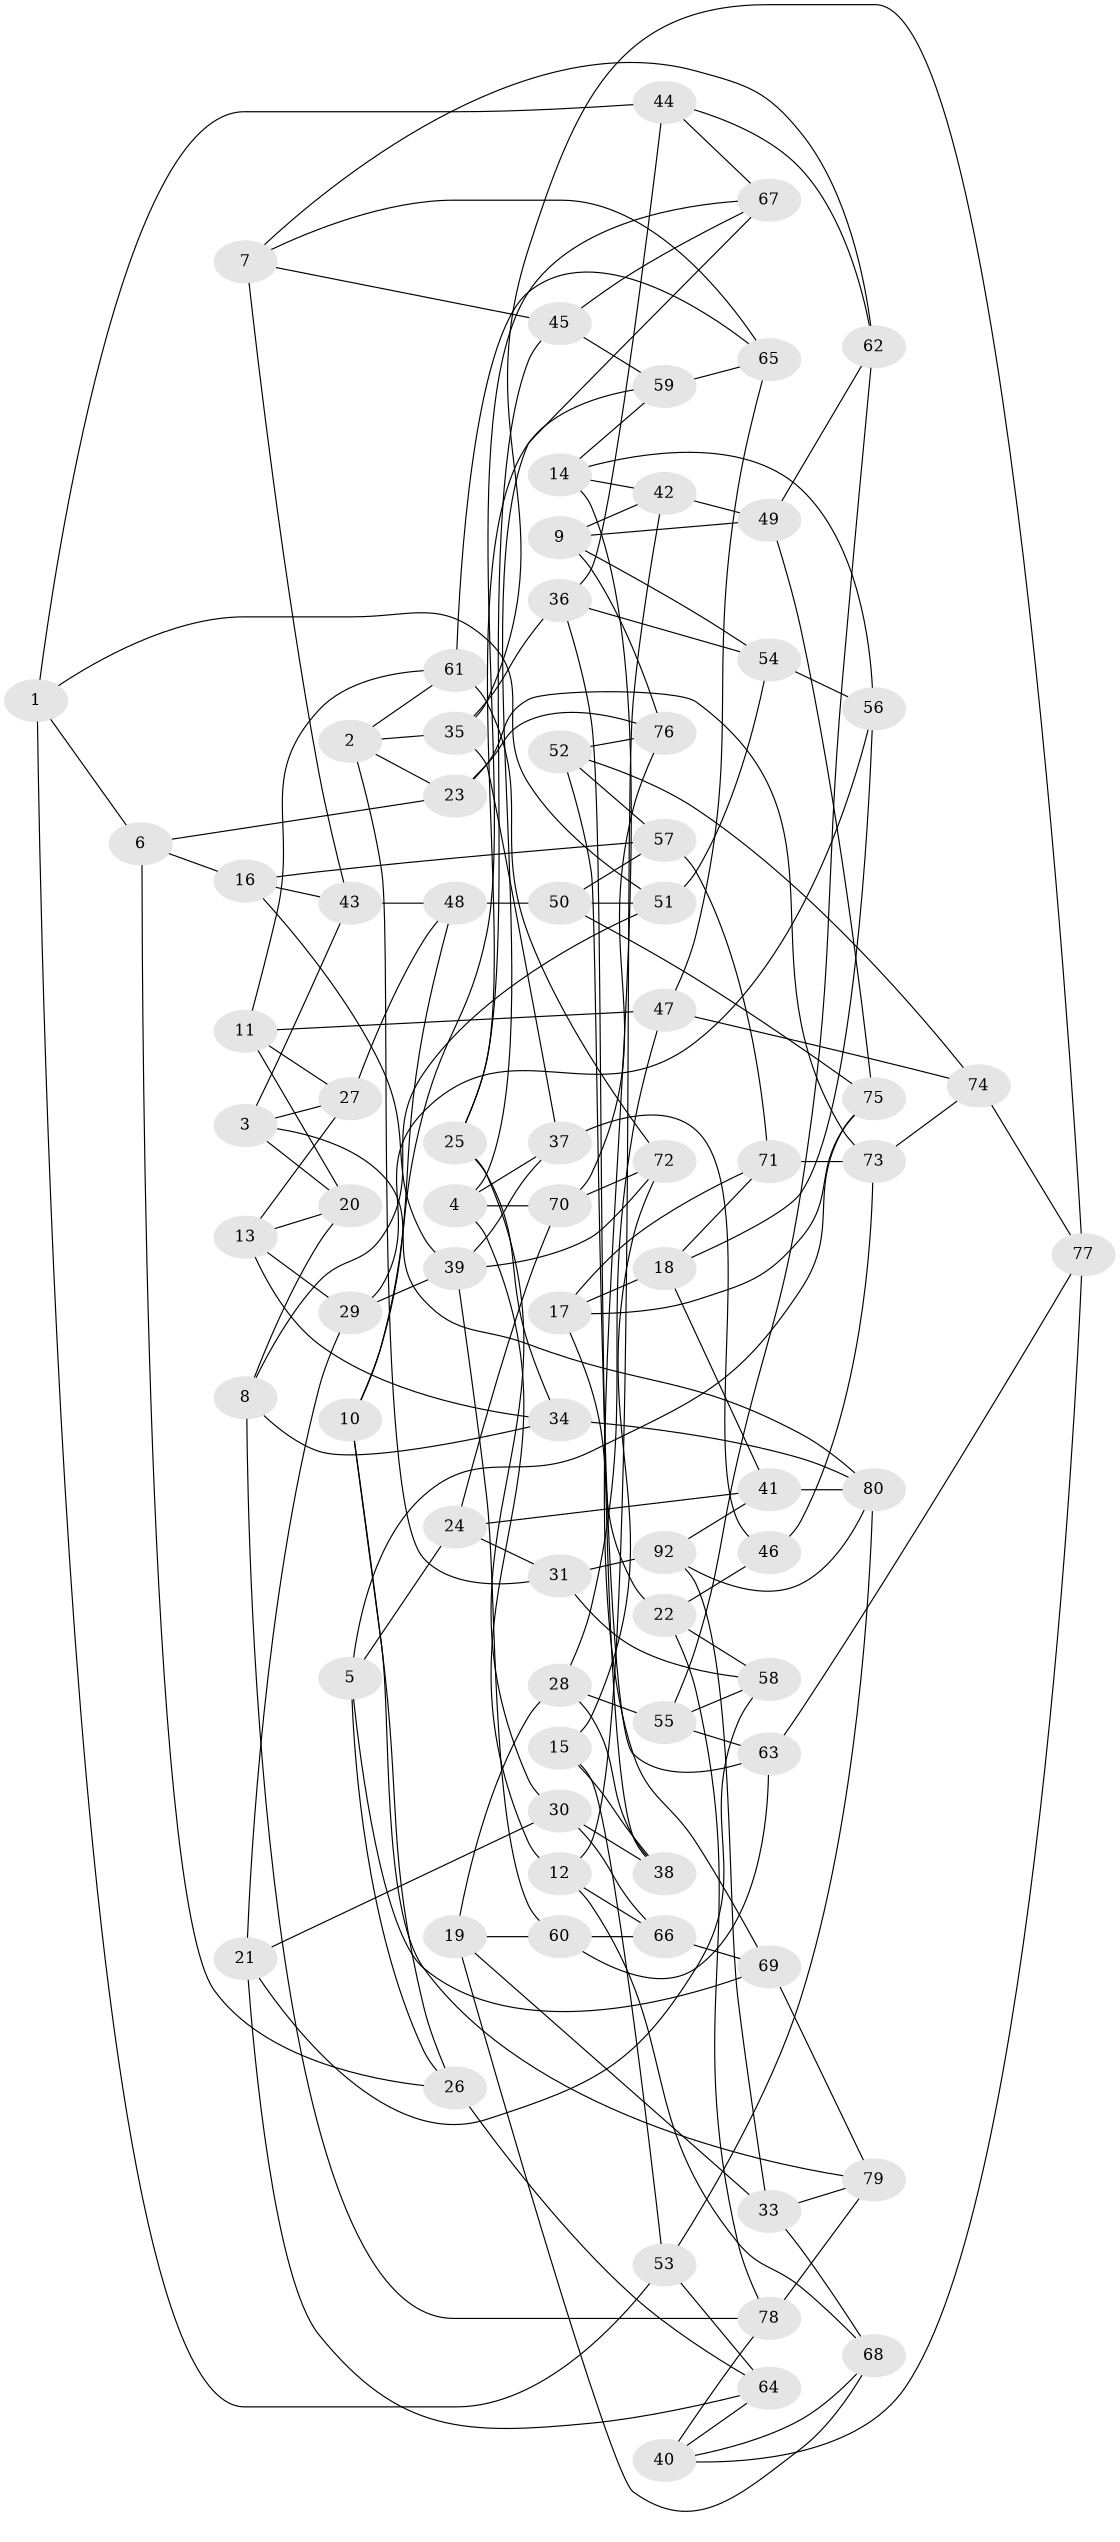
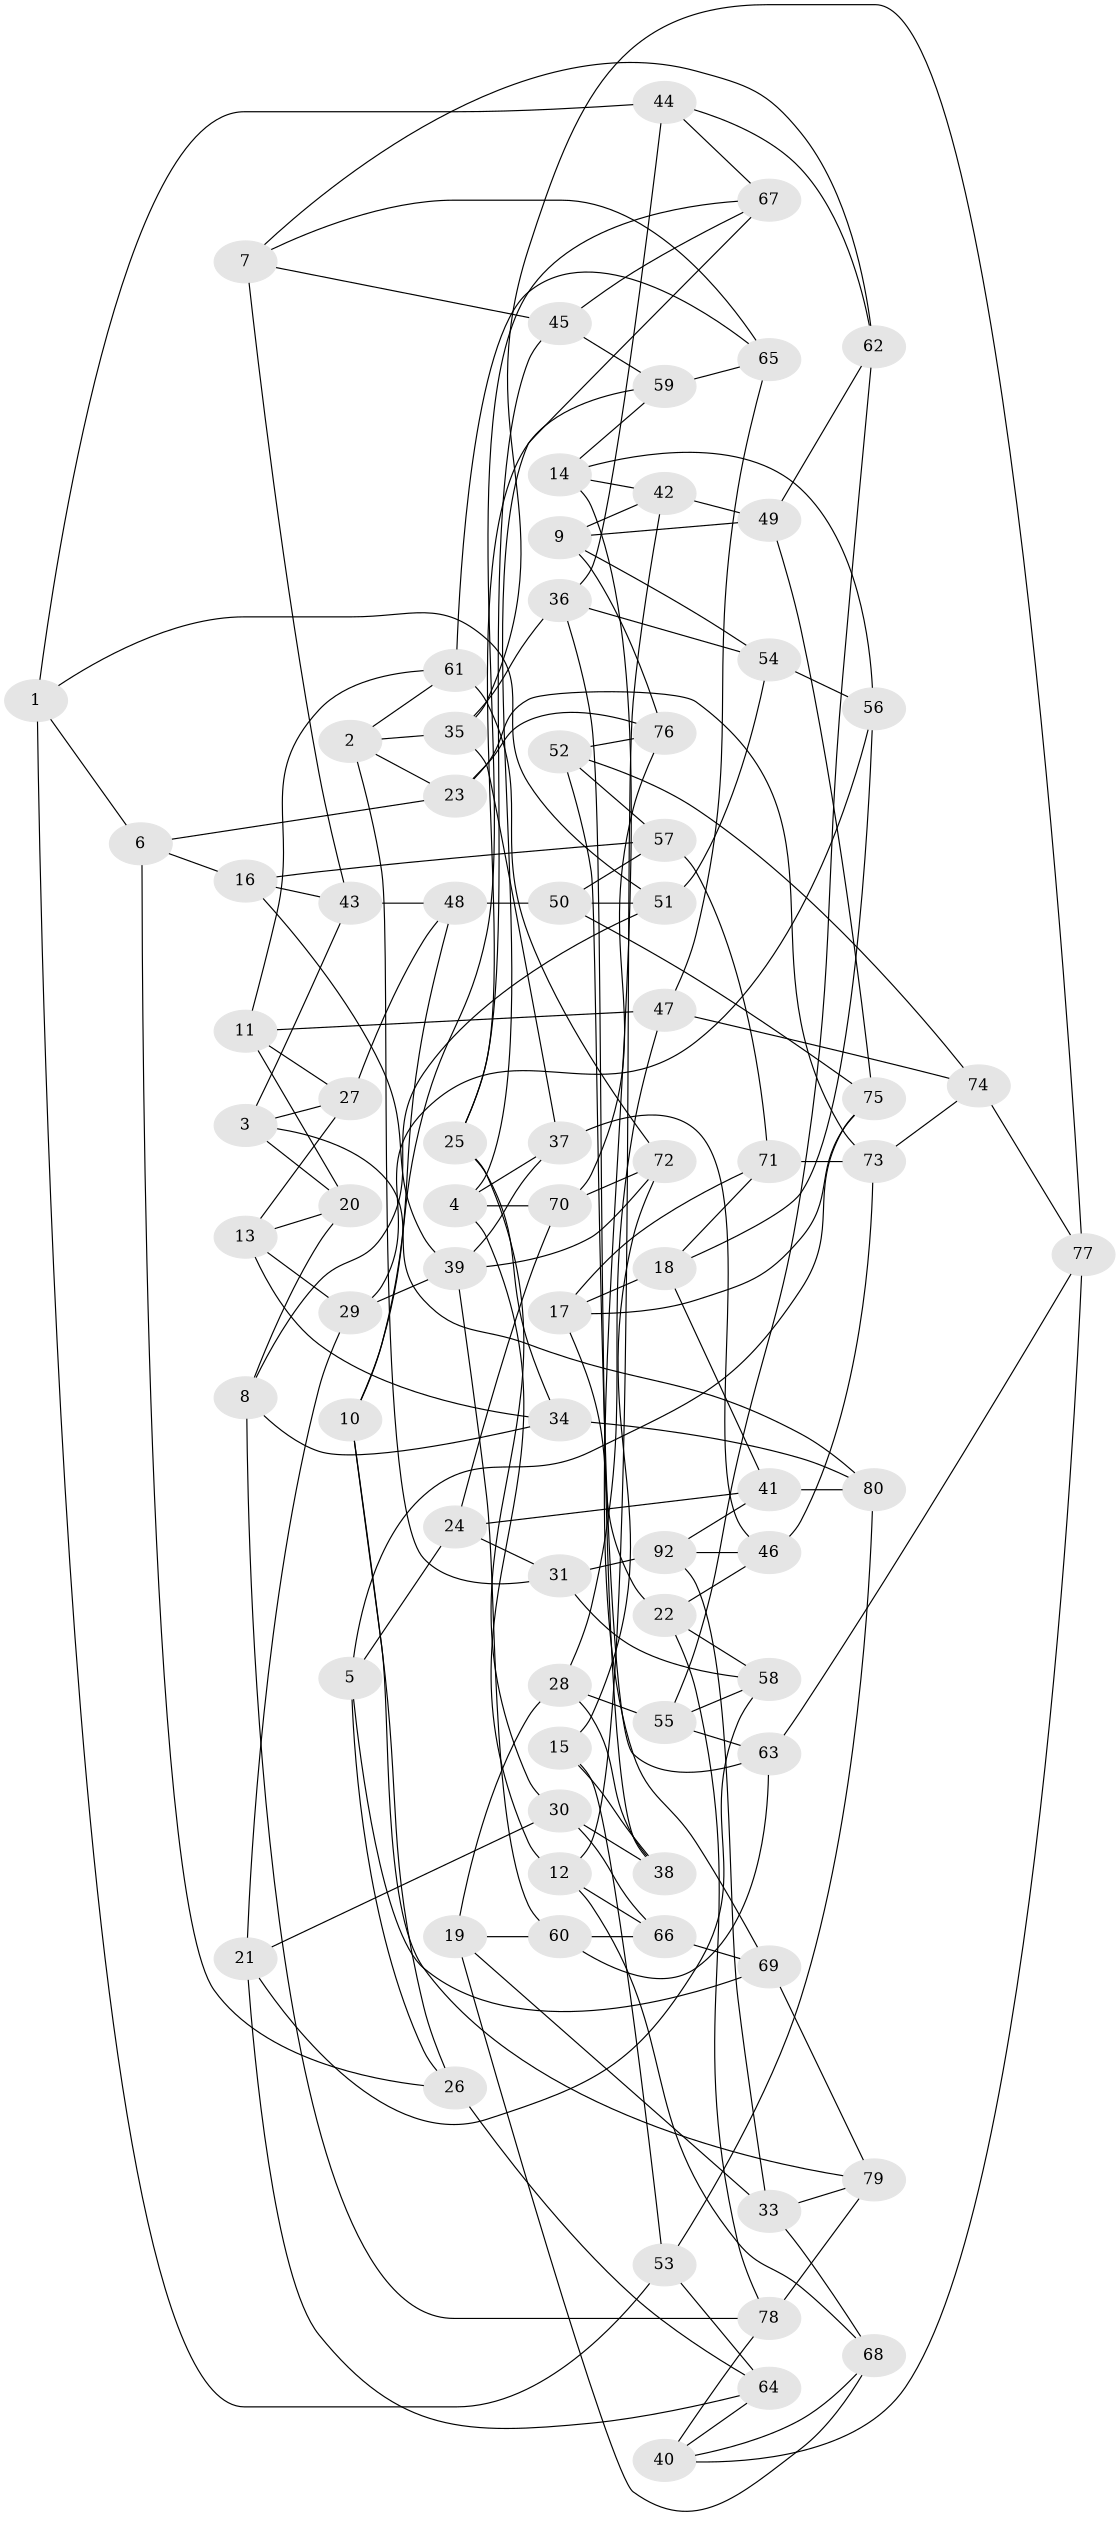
(792, 1587) -> (712, 1553)
